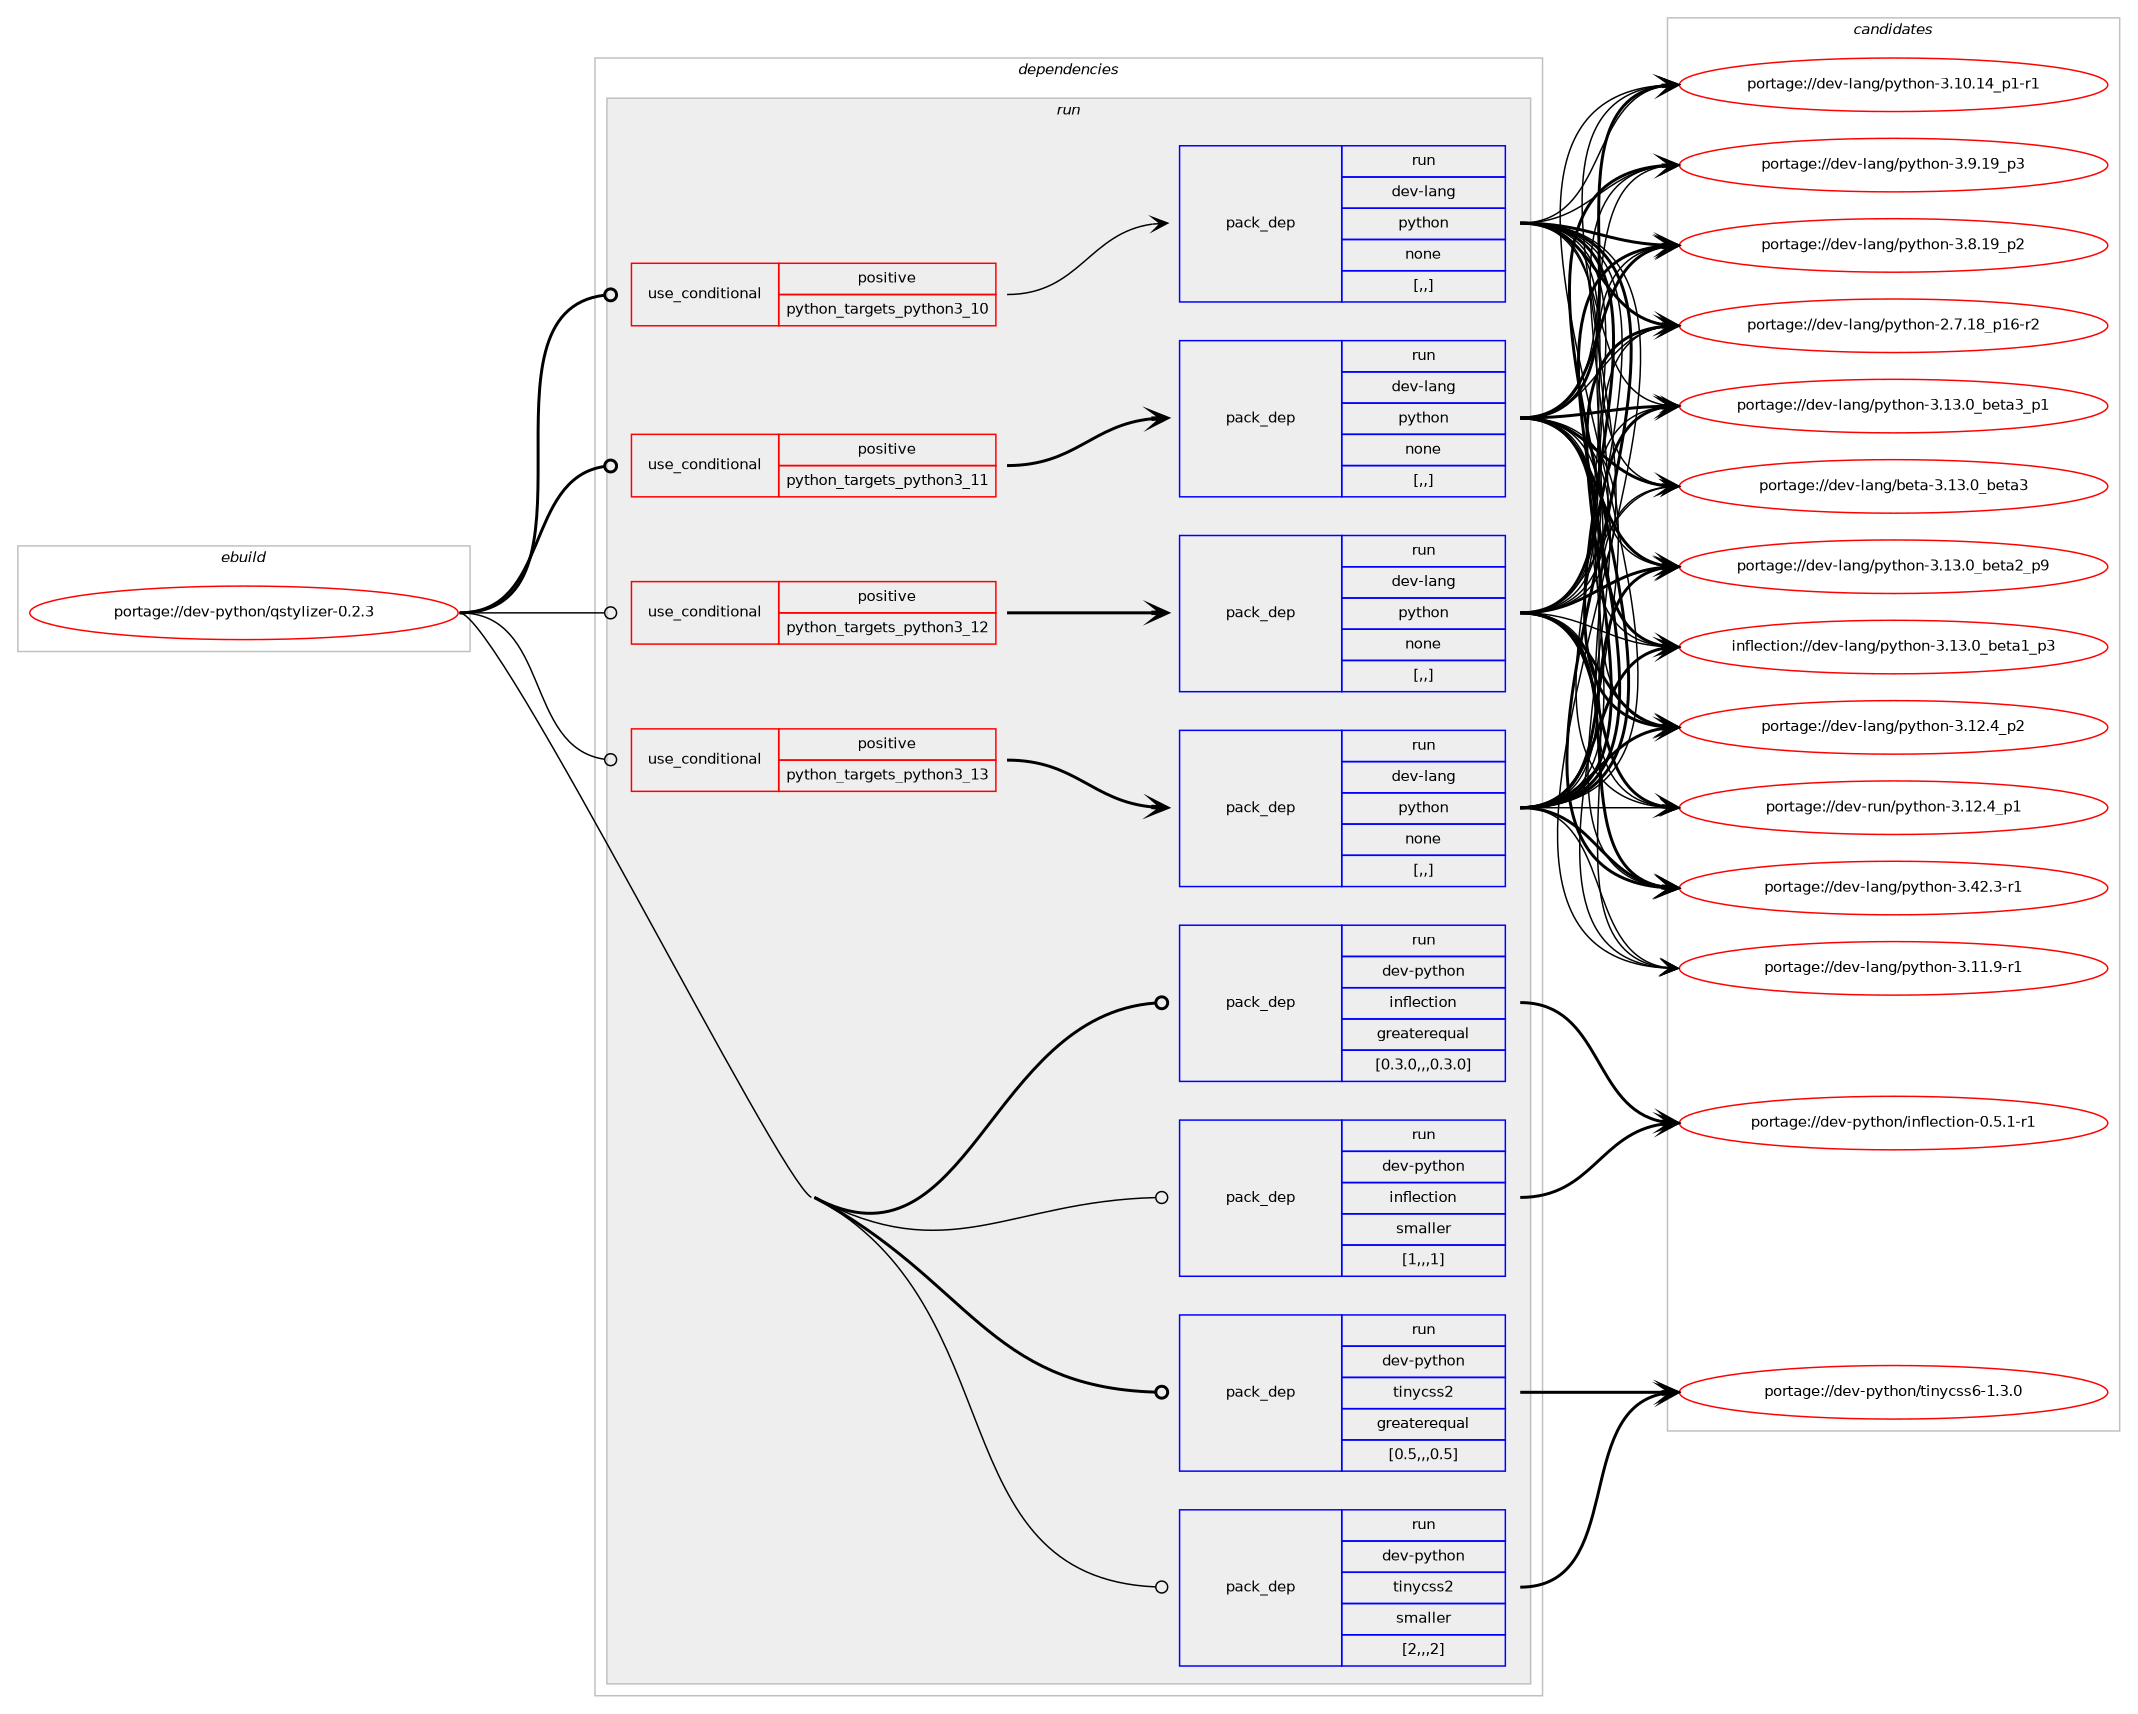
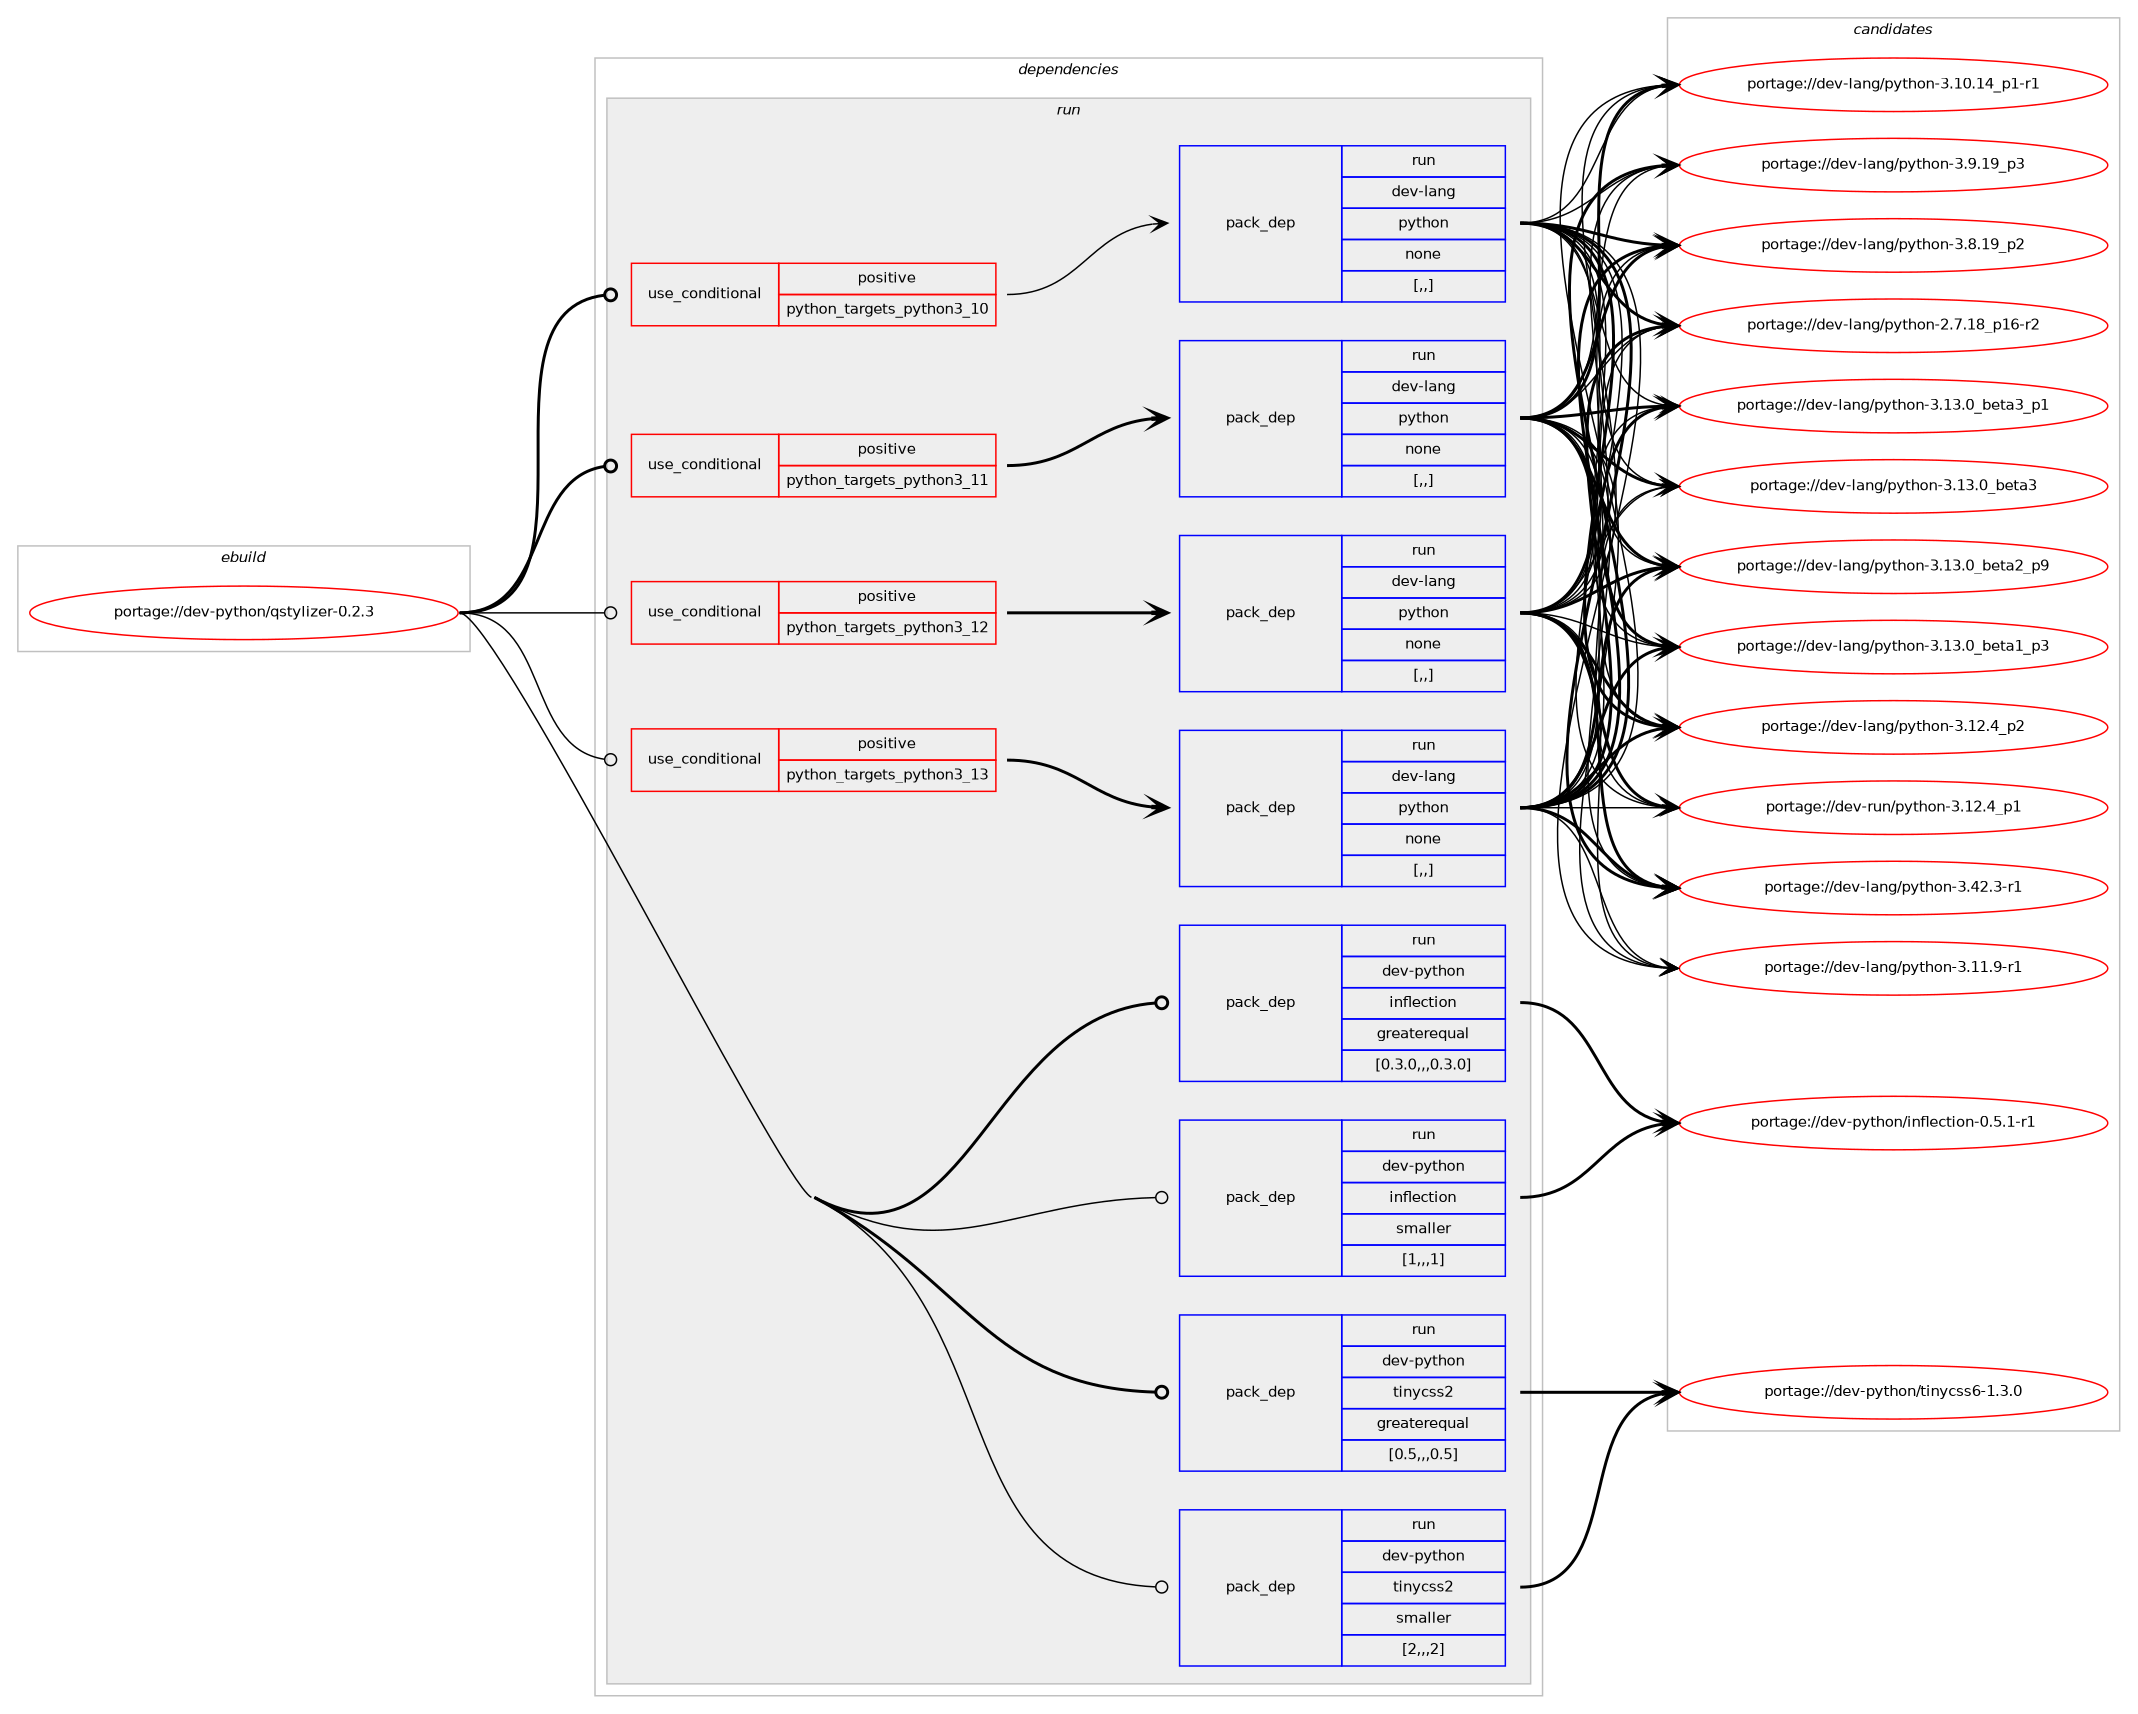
(1894, 486) -> (1894, 486)
(1894, 647) -> (1894, 647)
